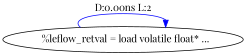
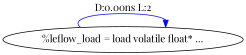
(123, 40) -> (123, 40)
